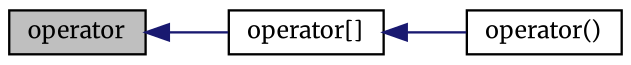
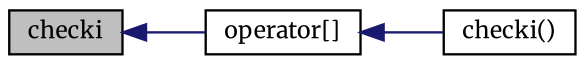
(77, 32) -> (66, 32)
(544, 32) -> (510, 32)
